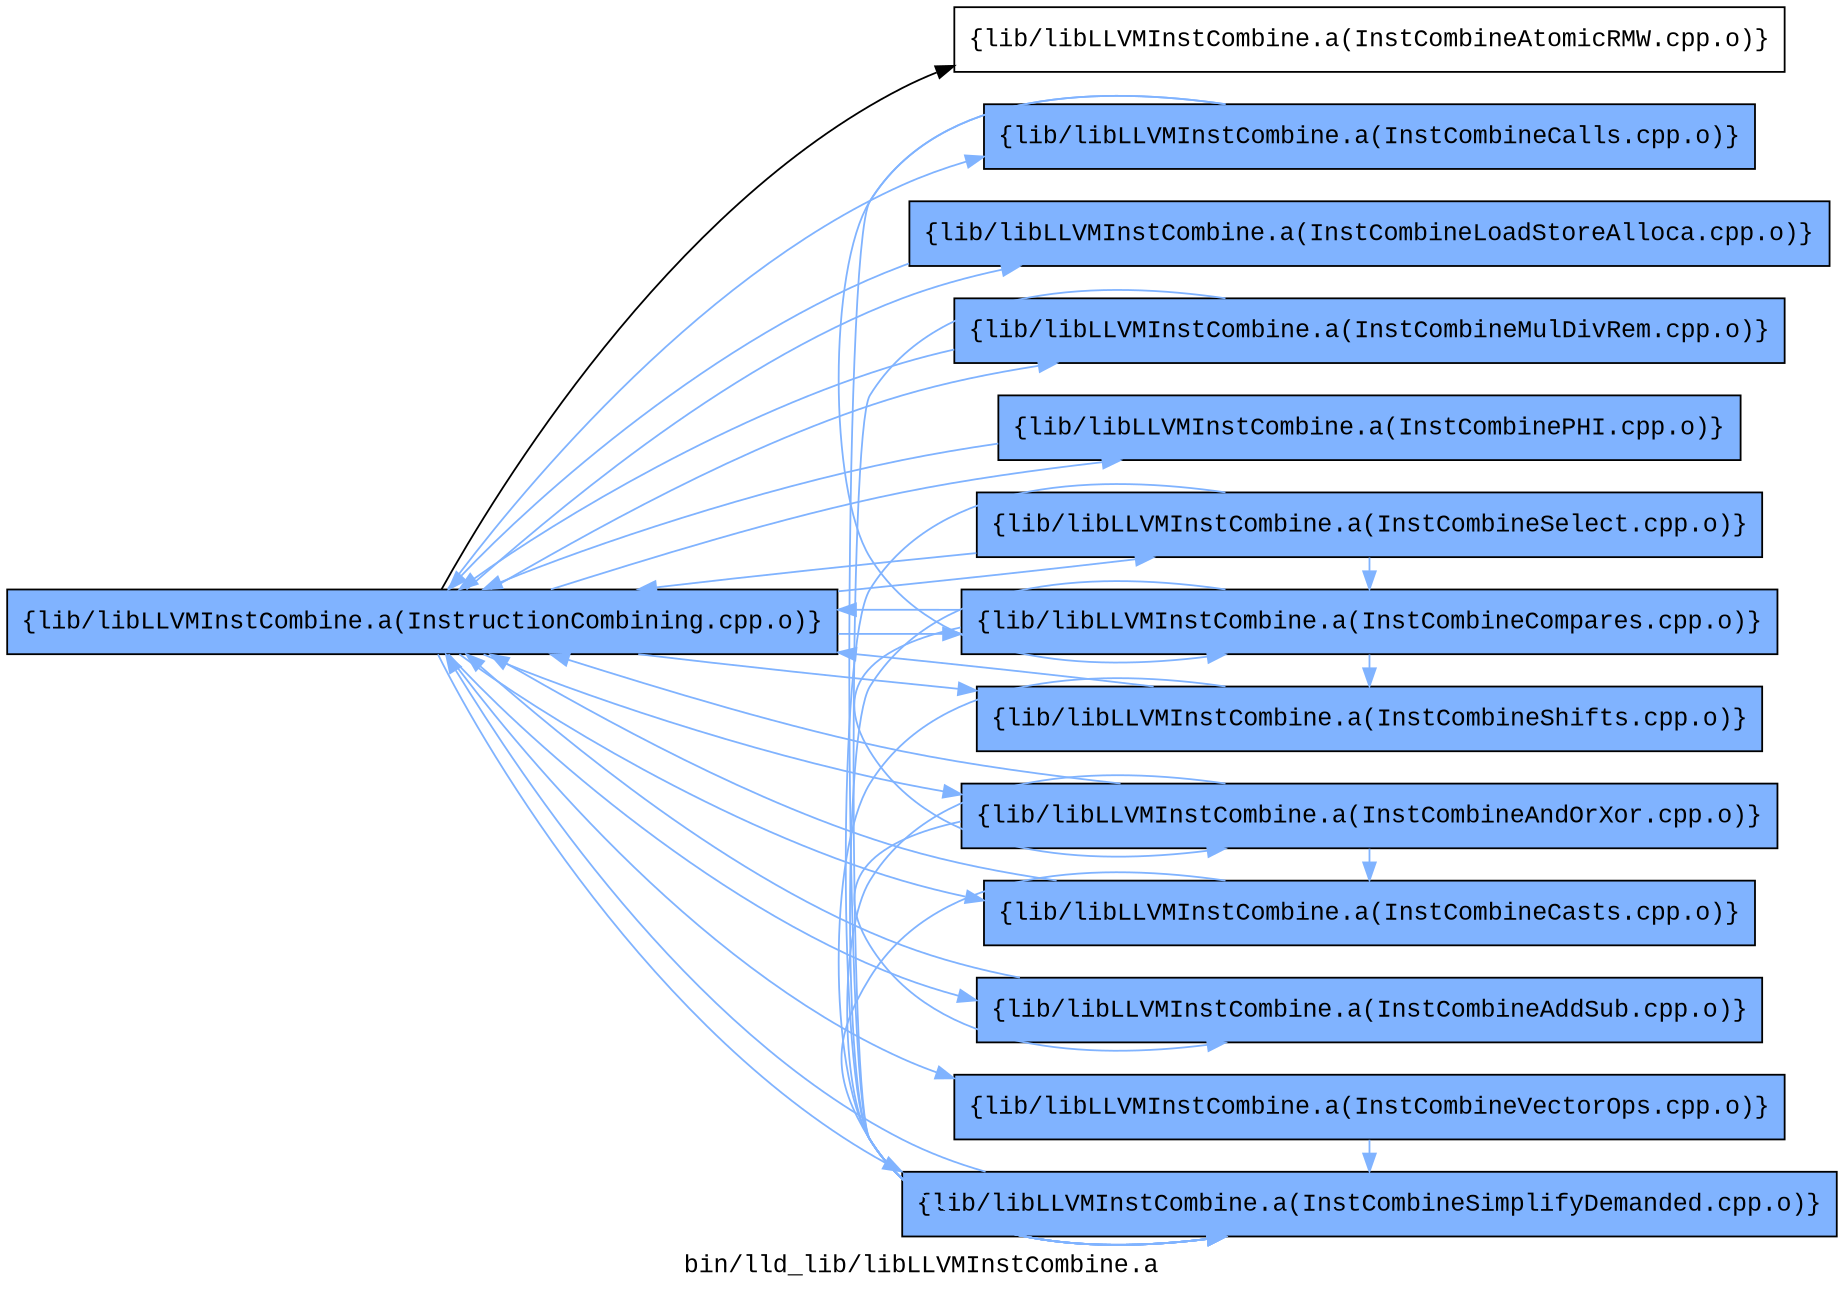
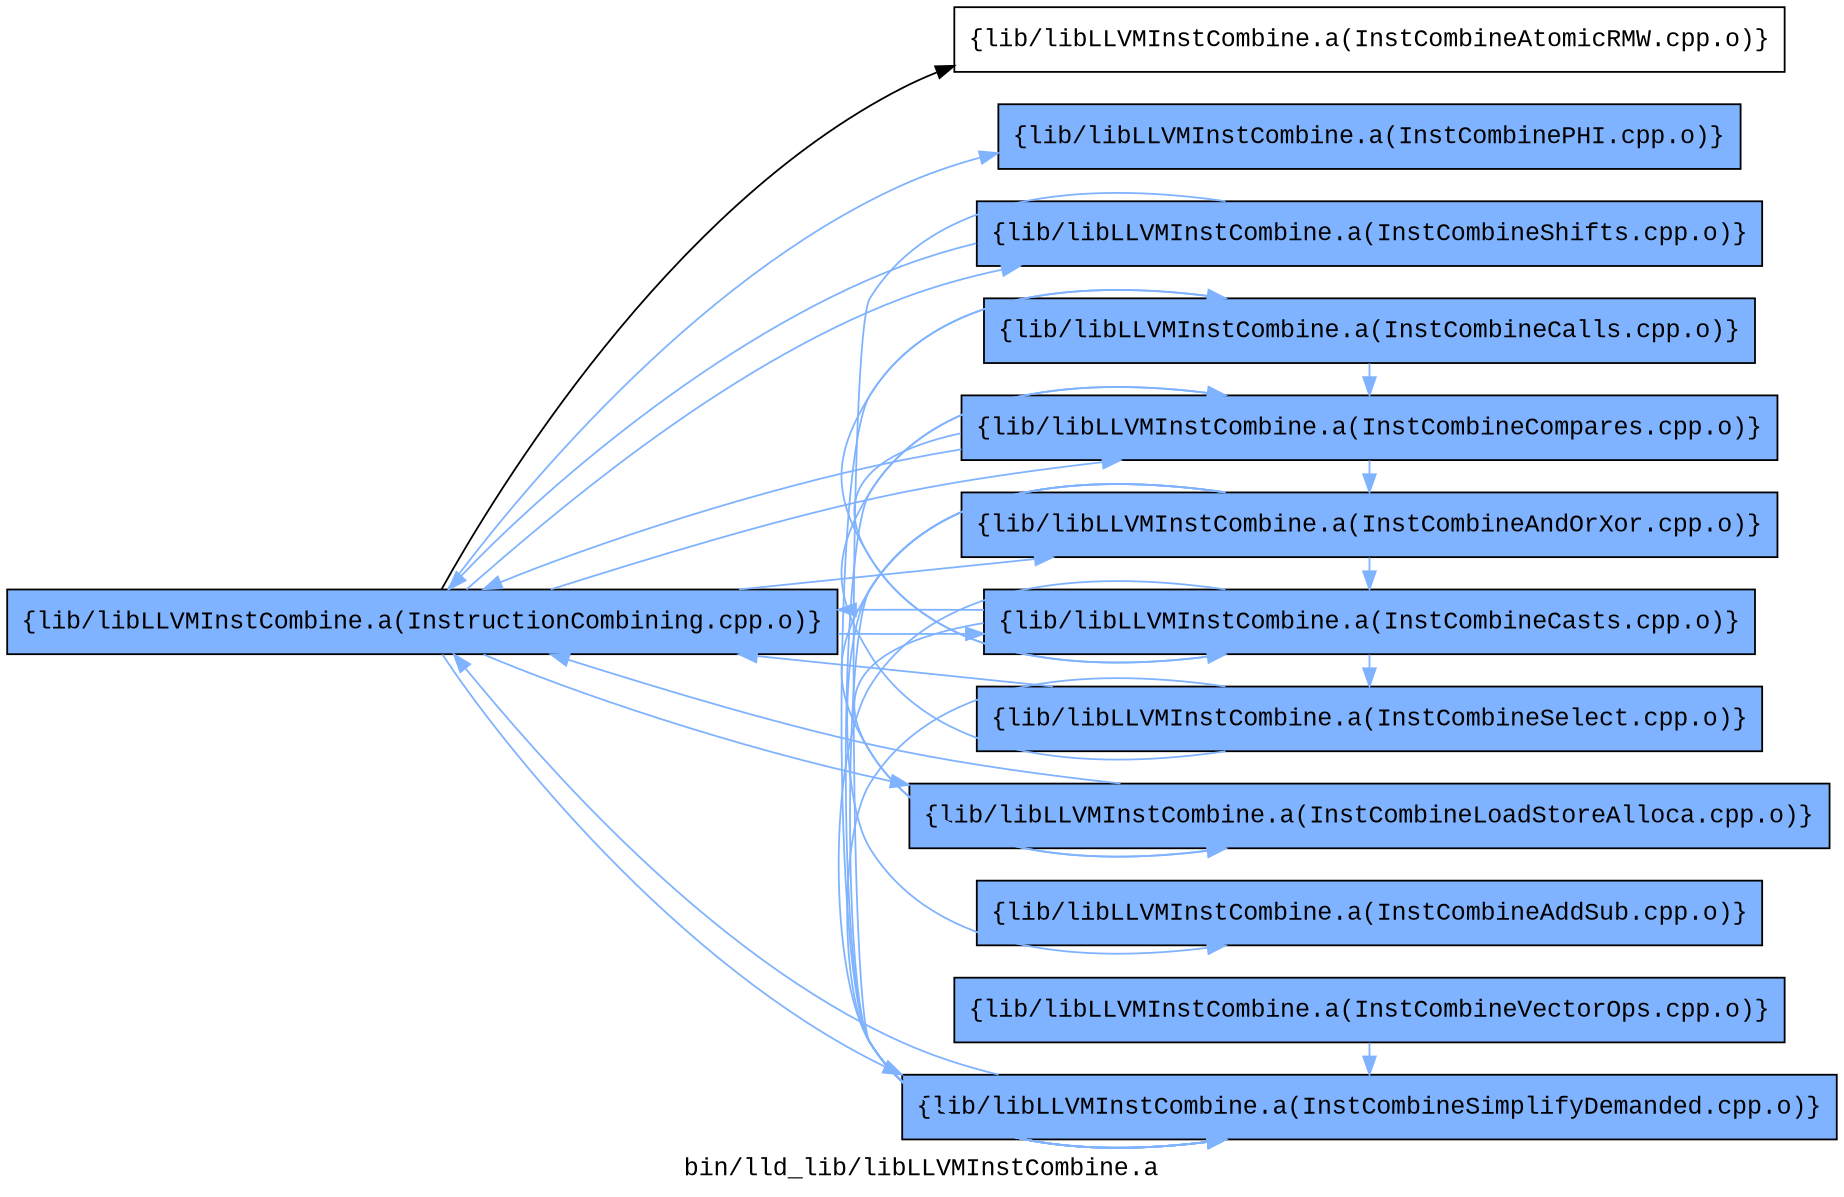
(1369, 331) -> none
(677, 337) -> (843, 462)
(745, 499) -> none
(987, 576) -> (1369, 661)
(1369, 661) -> (934, 620)
(827, 734) -> (842, 661)
none -> (924, 807)
(683, 857) -> none
(731, 857) -> none
(665, 896) -> none
